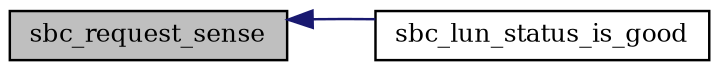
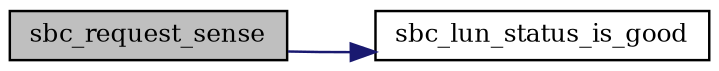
(344, 19) -> (319, 52)
